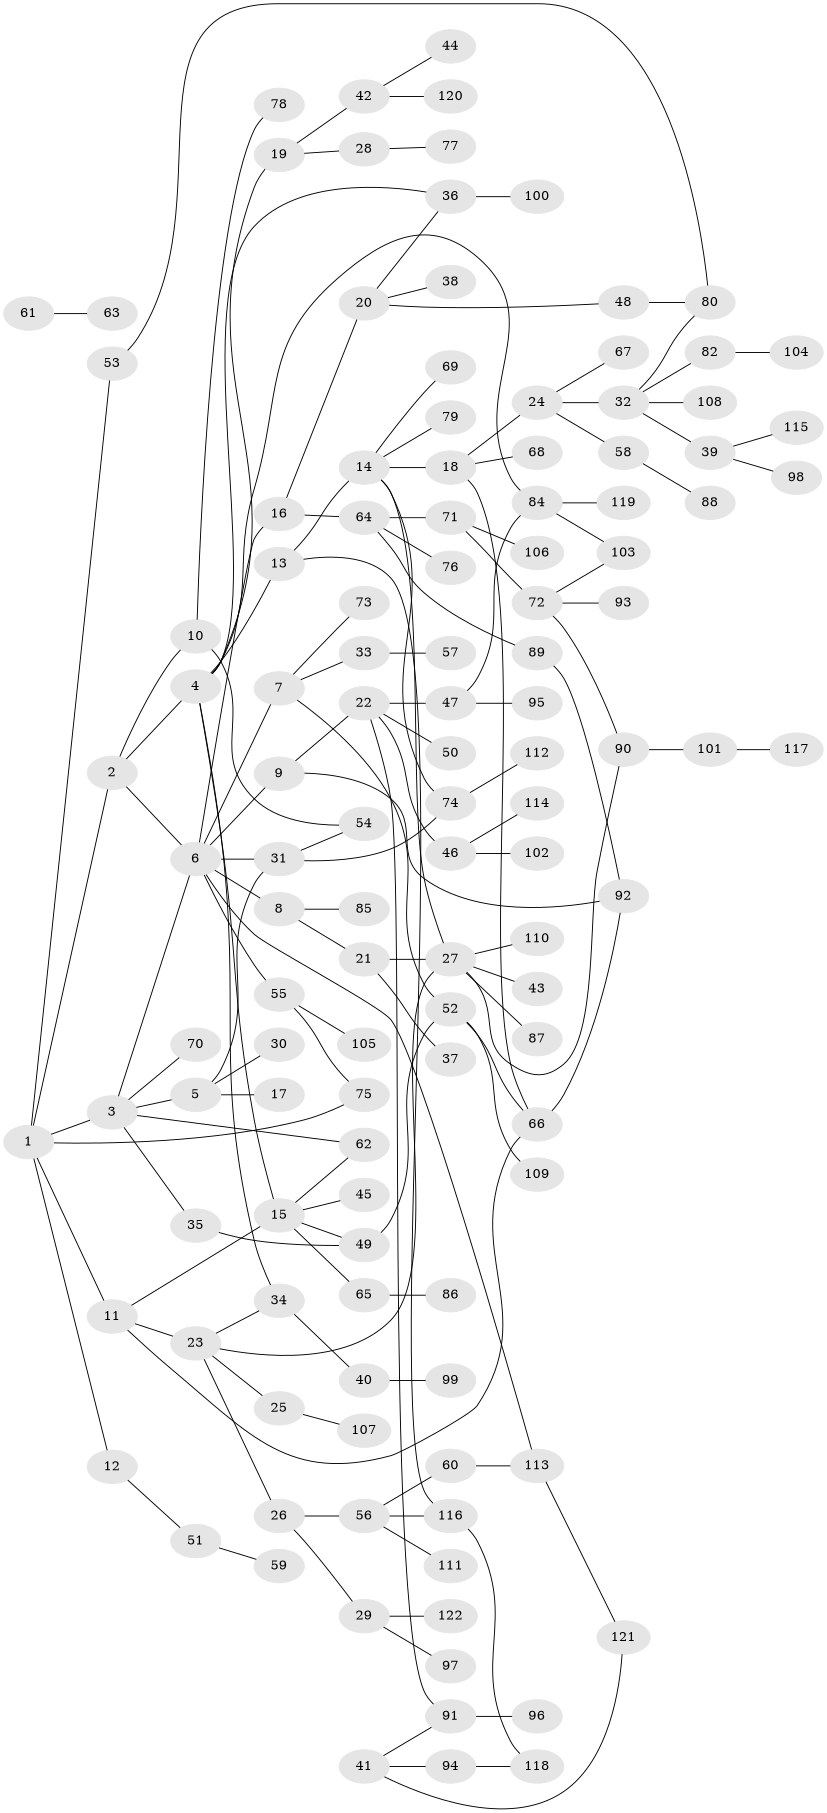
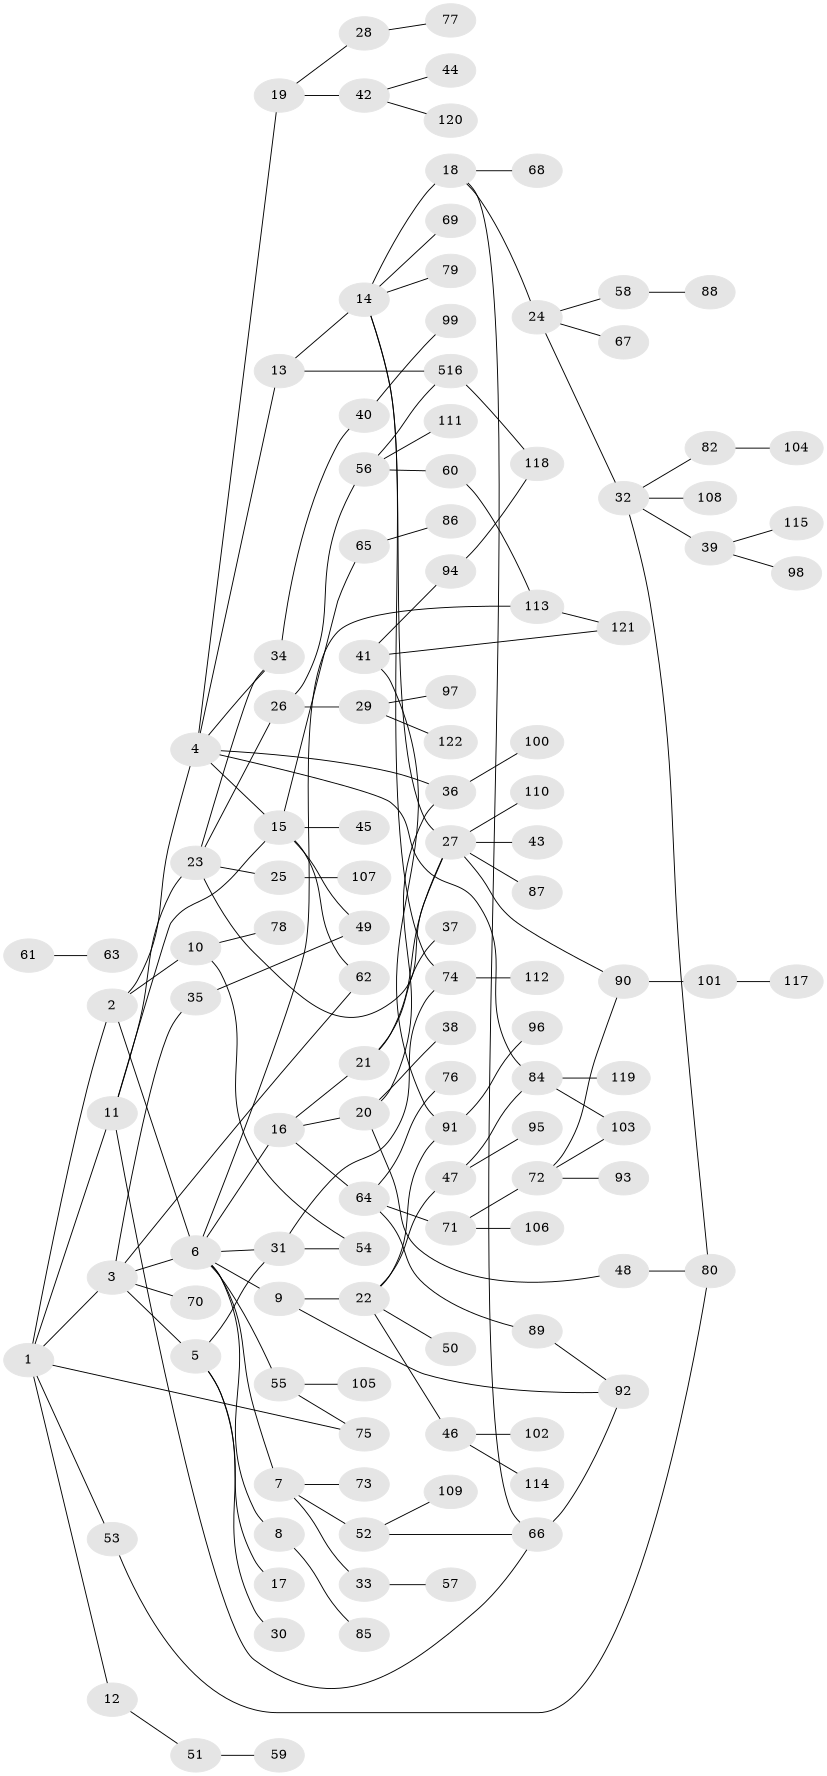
(322, 934) -> (322, 1097)
(407, 1127) -> none
(451, 1516) -> (451, 371)
